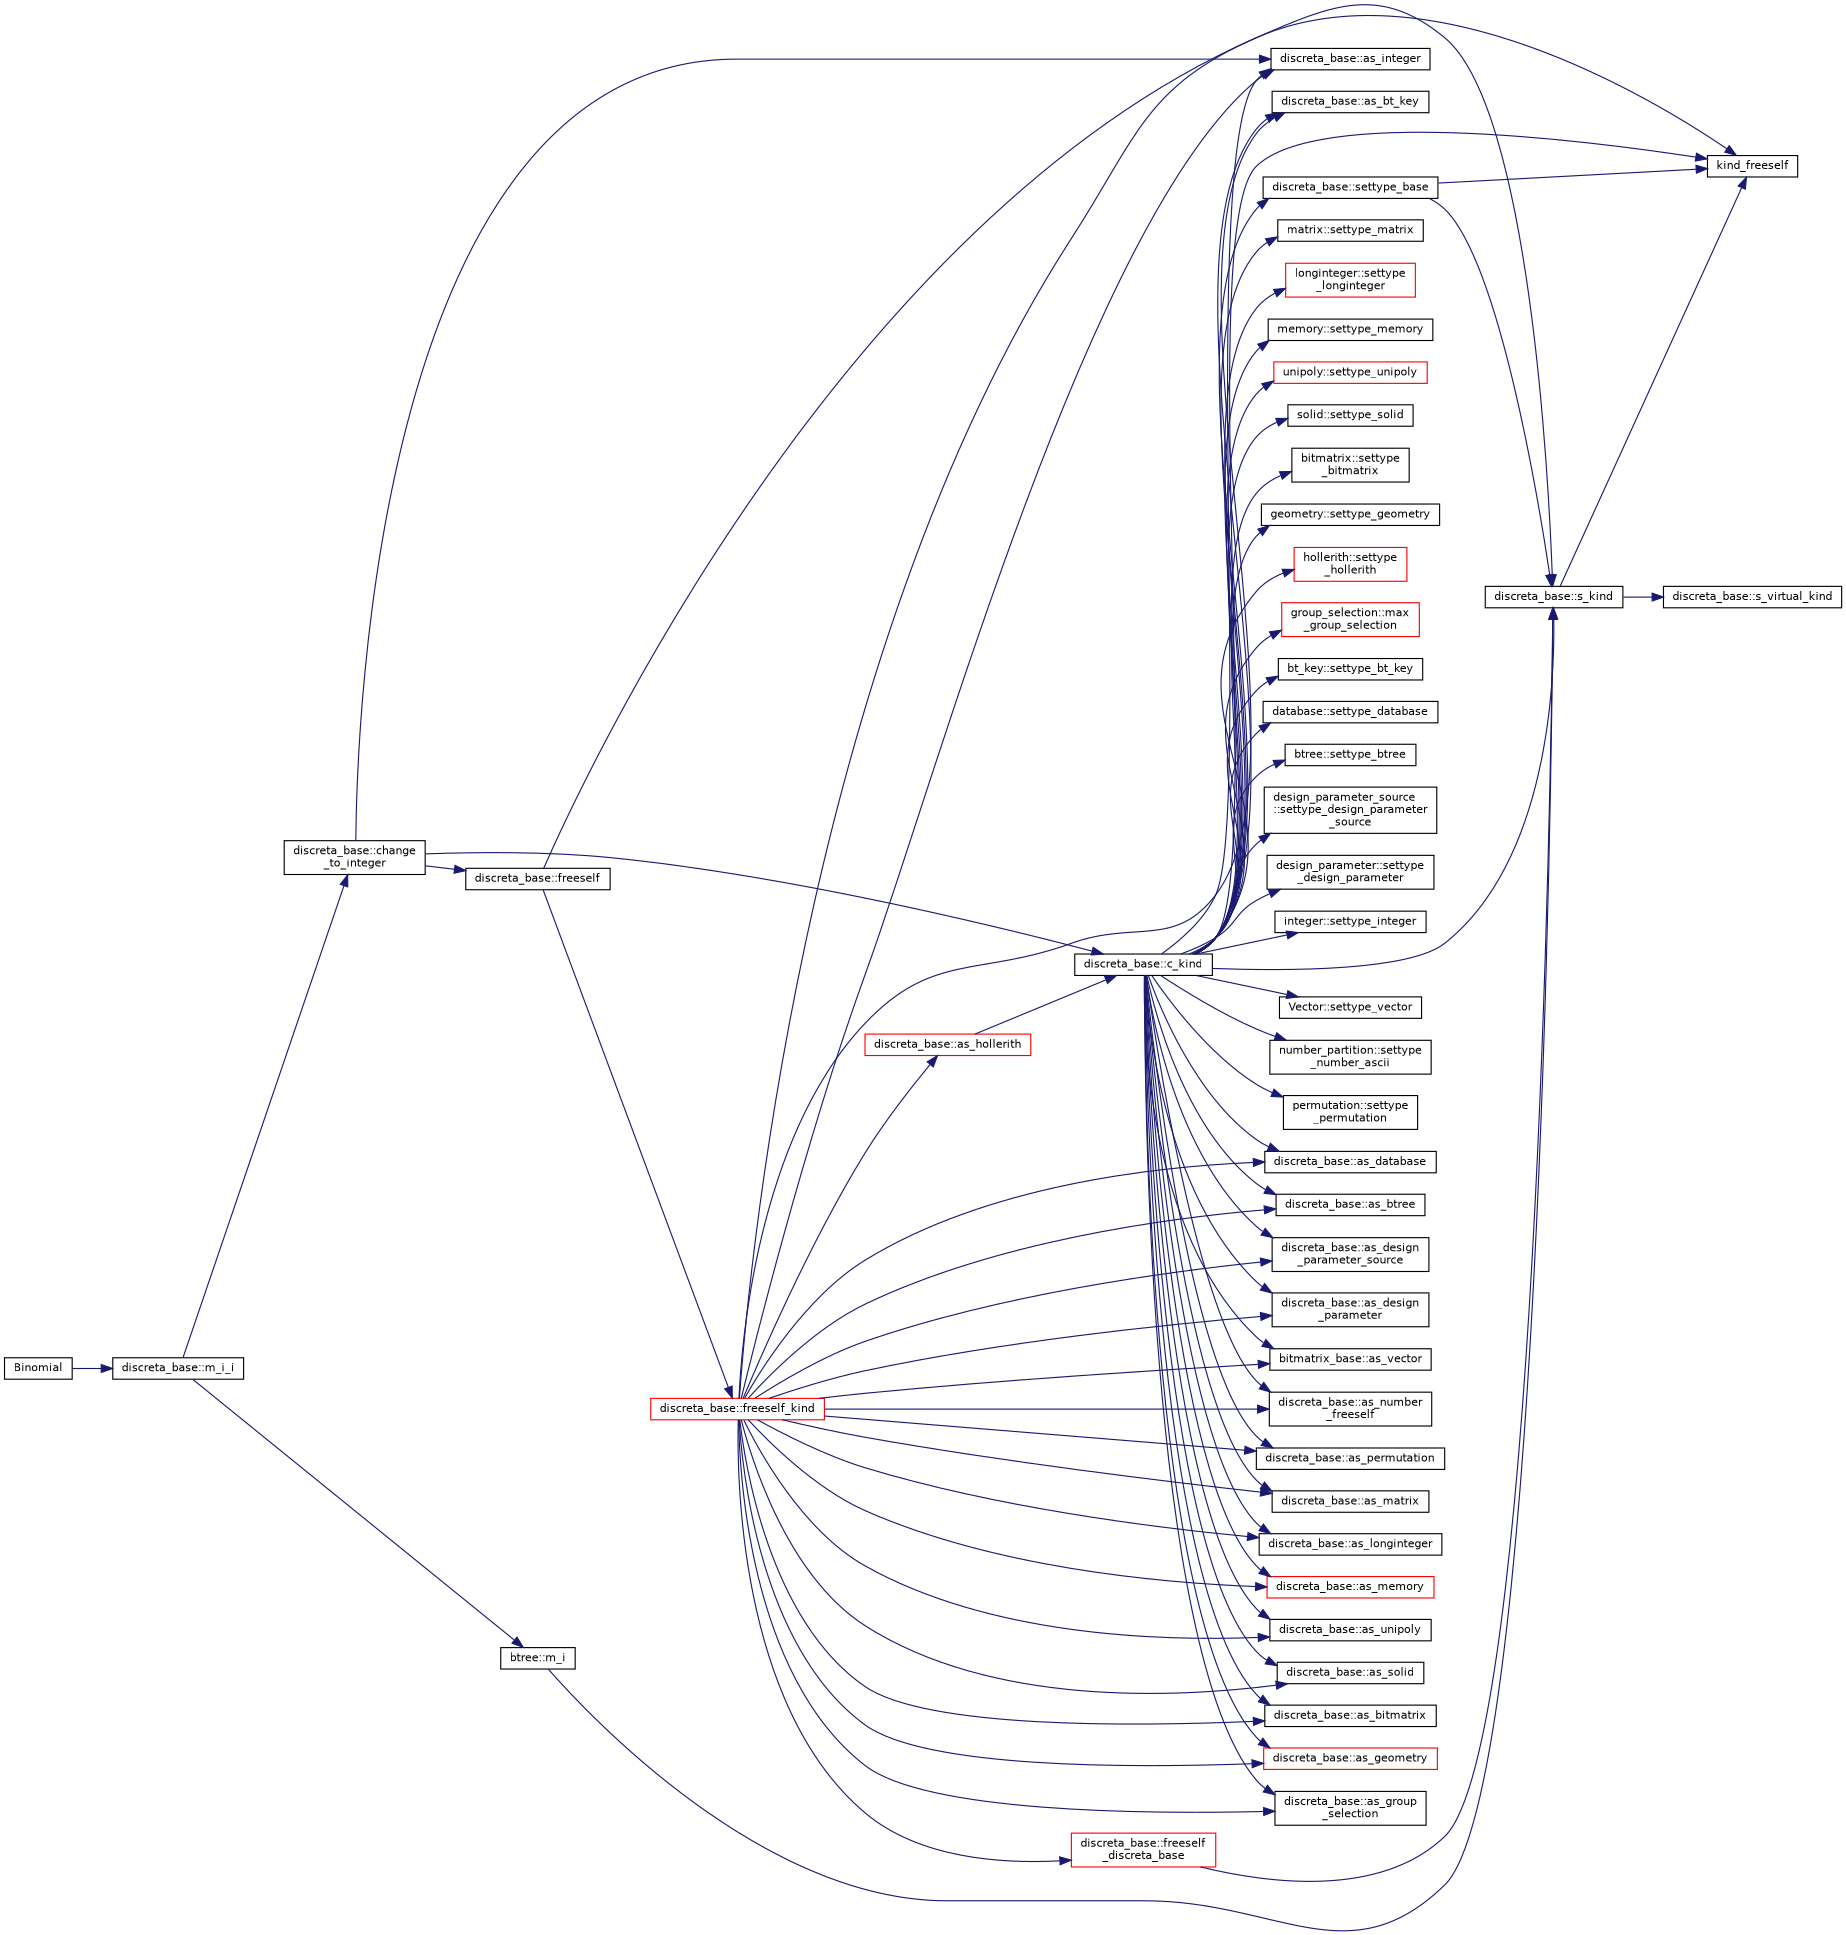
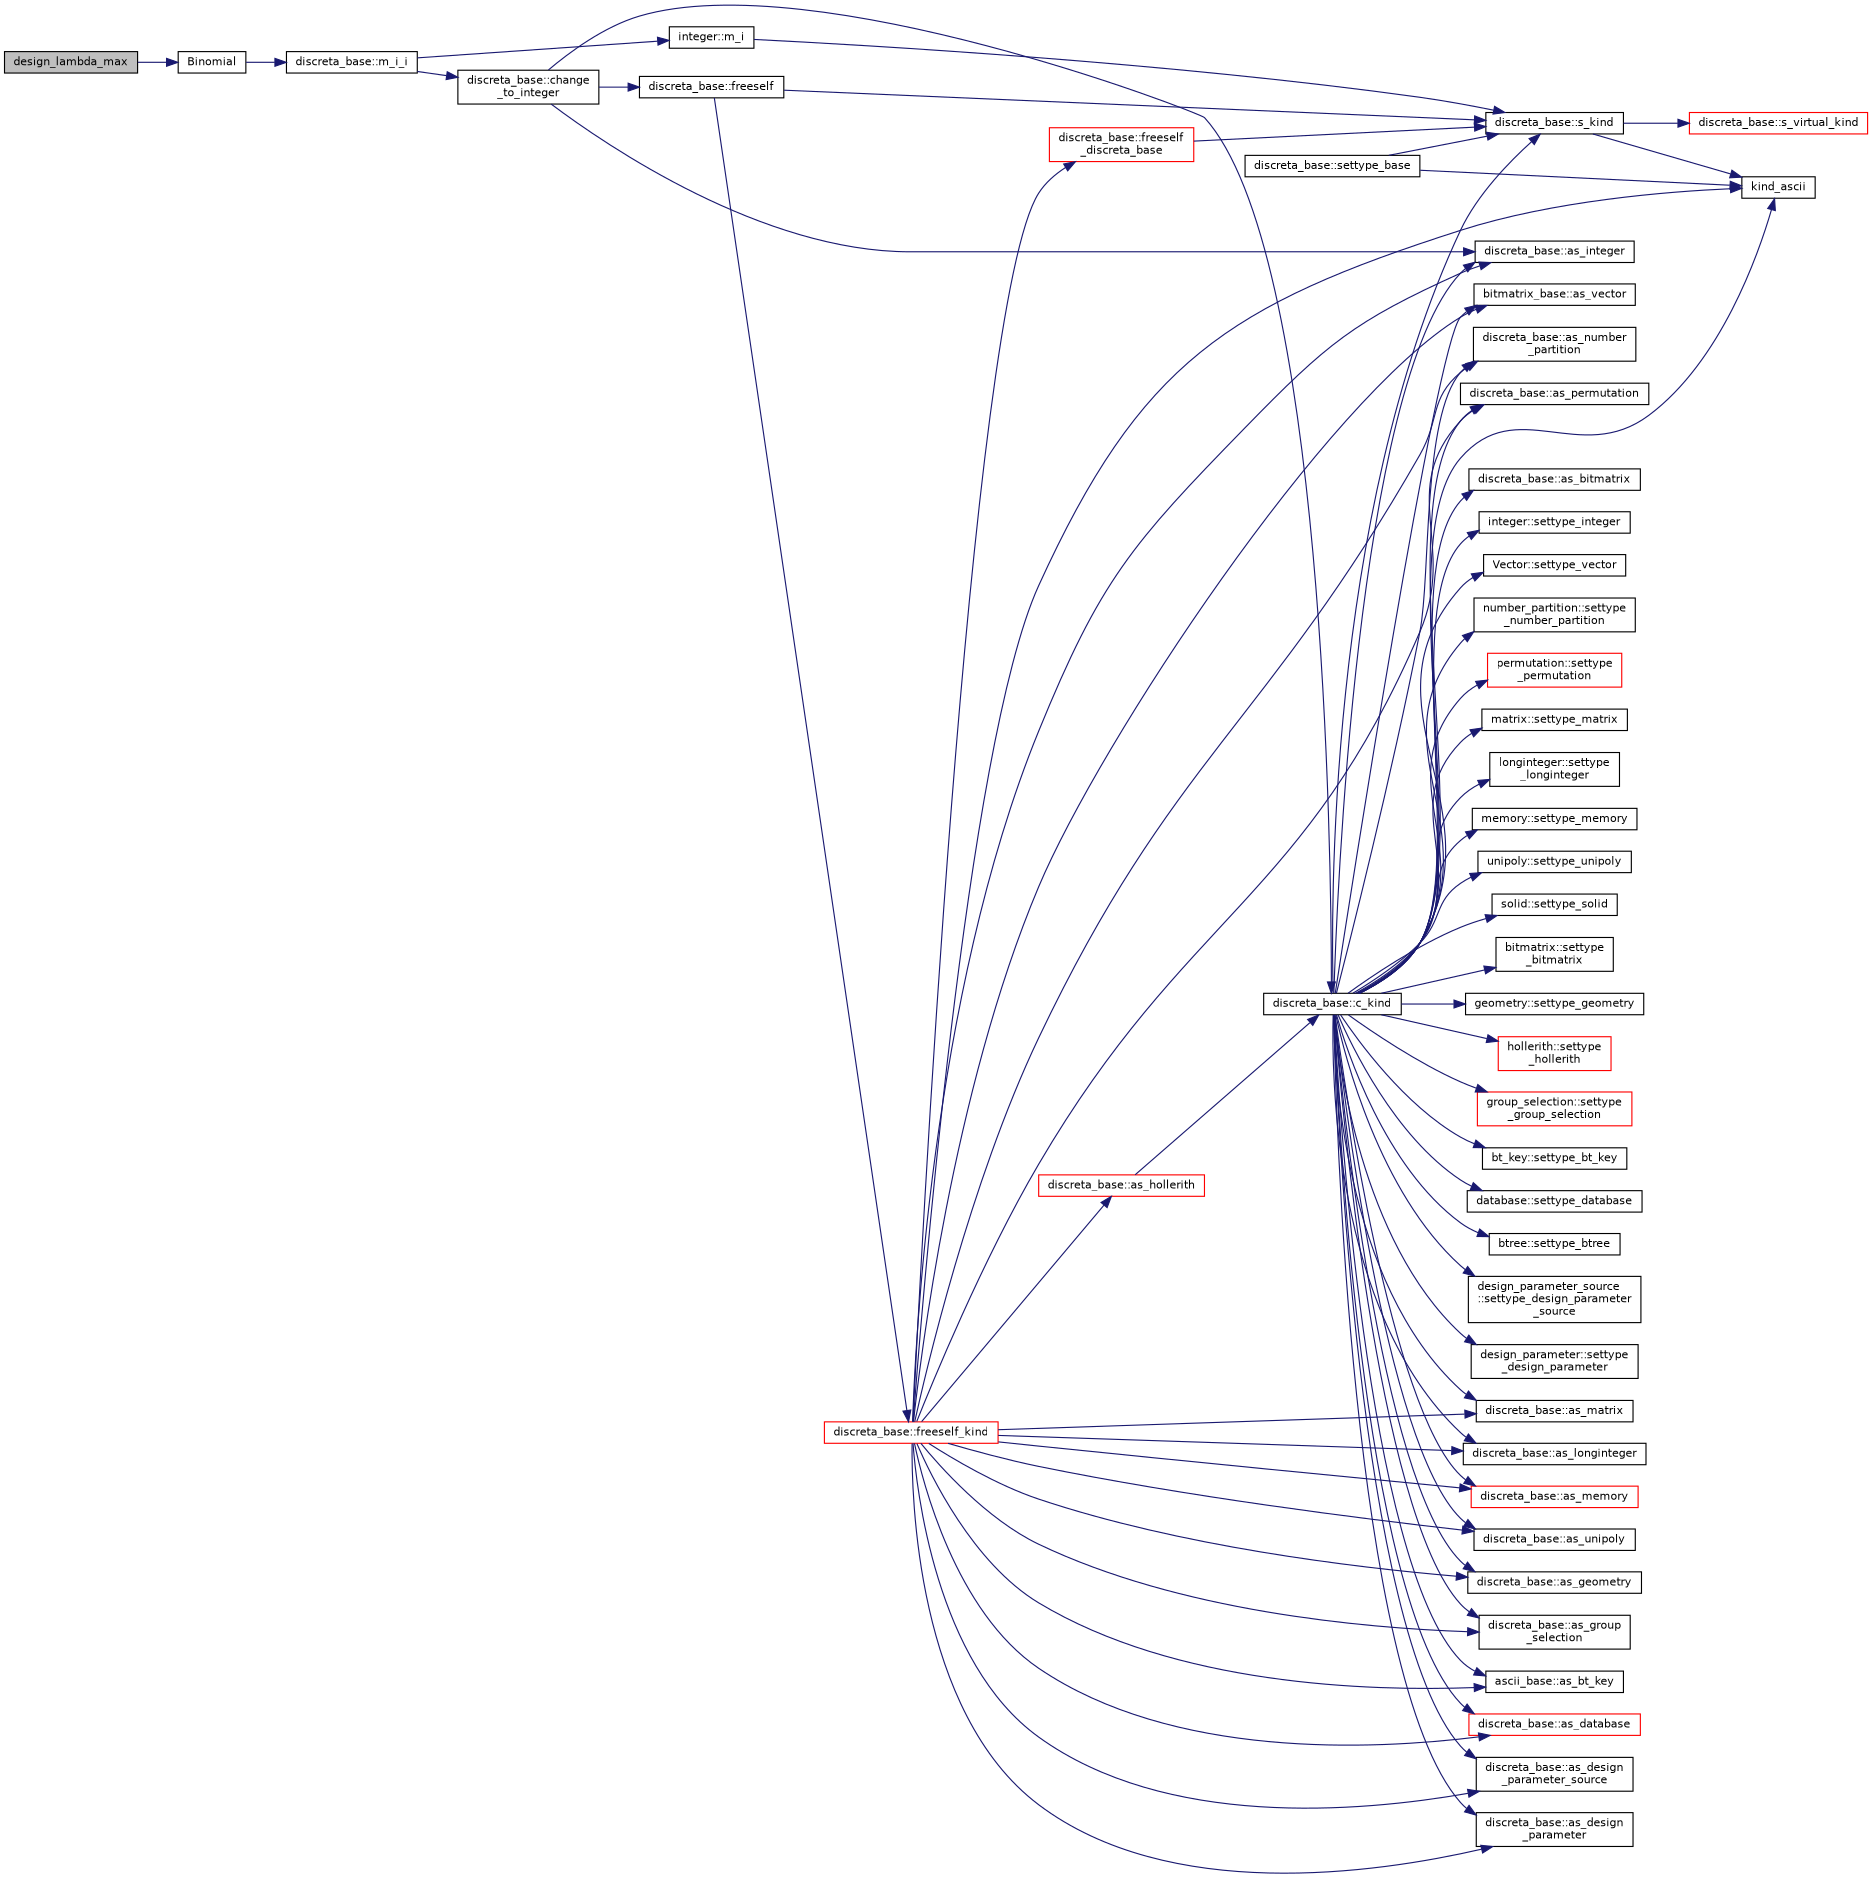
none -> (71, 62)
(1351, 102) -> (1555, 1682)
(1753, 166) -> (1779, 187)
(1351, 280) -> (1555, 769)
(1351, 373) -> (1555, 862)
(1234, 584) -> none
(1753, 597) -> (1779, 123)
(1351, 620) -> (1555, 1109)
(1351, 1057) -> (1555, 615)
(1351, 1112) -> (1555, 670)
(1351, 1162) -> (1555, 1725)
(1351, 1205) -> none
(1351, 1409) -> (1555, 344)
(538, 1658) -> (712, 37)
(1351, 1673) -> none
(907, 1704) -> none
(1351, 1759) -> (1555, 1583)
